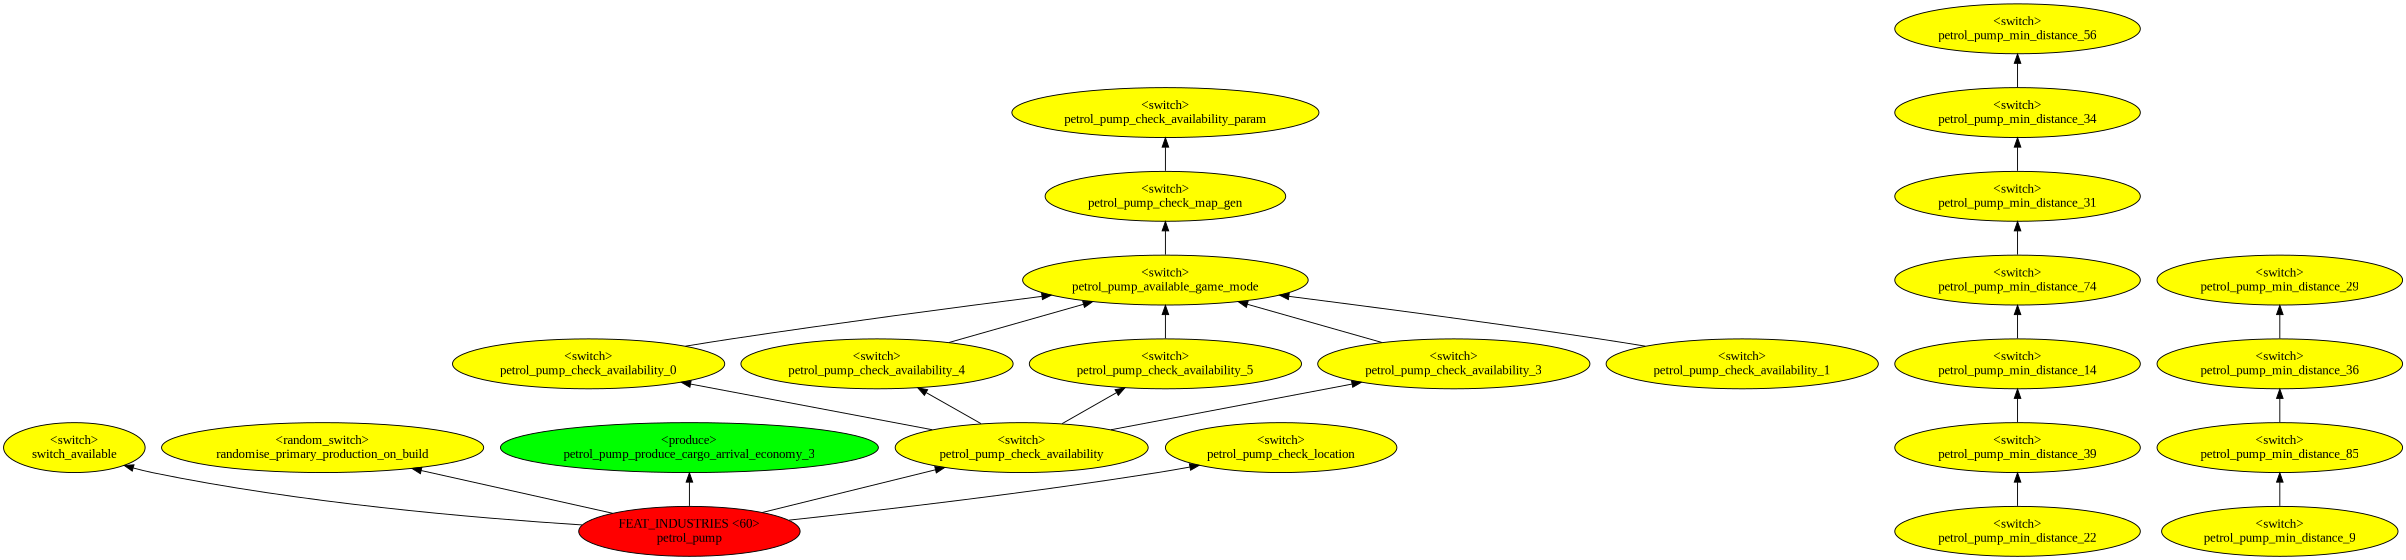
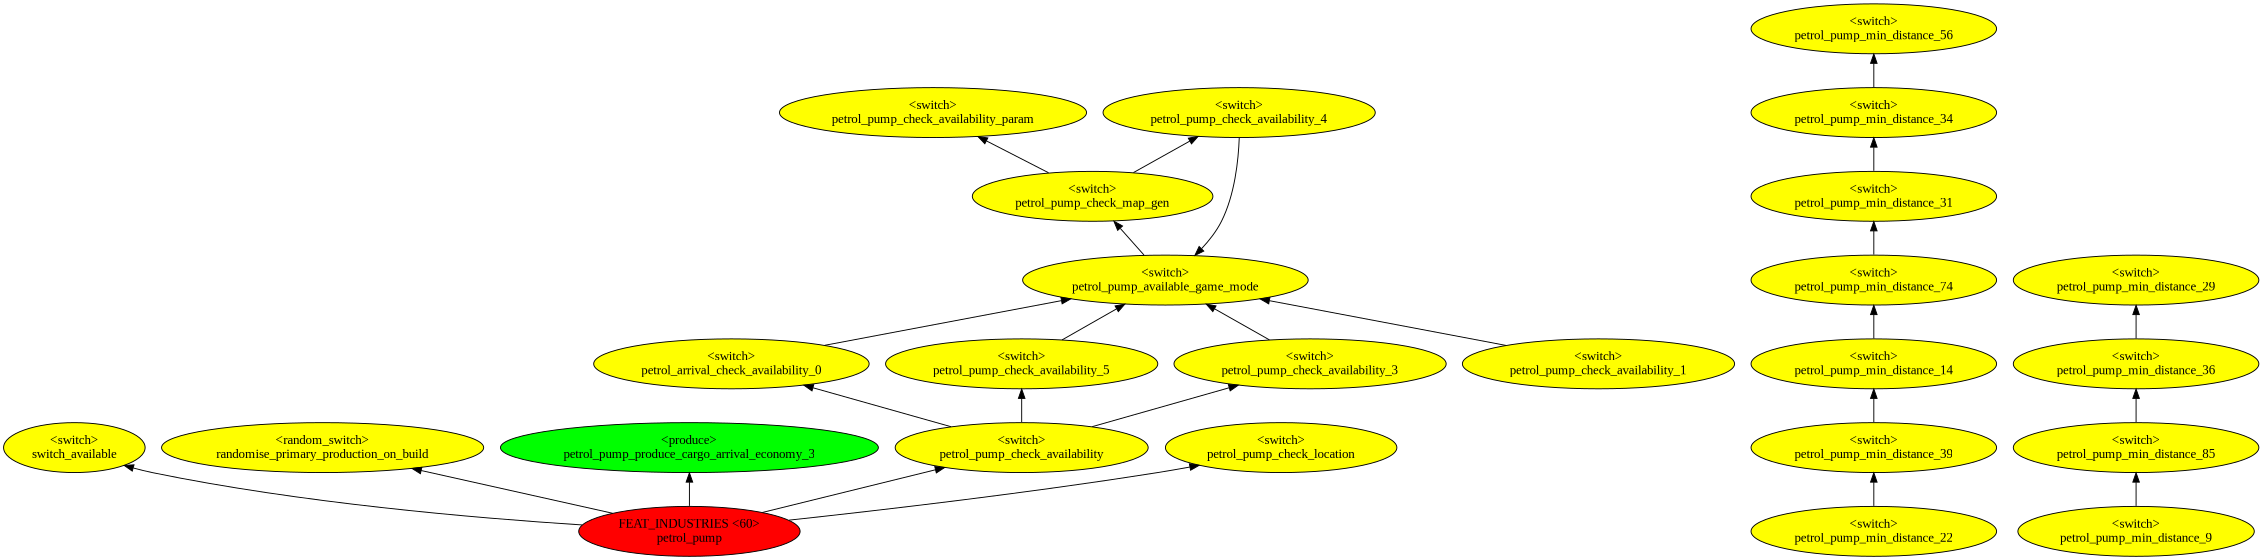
(589, 364) -> (731, 364)
(954, 408) -> (1162, 157)
